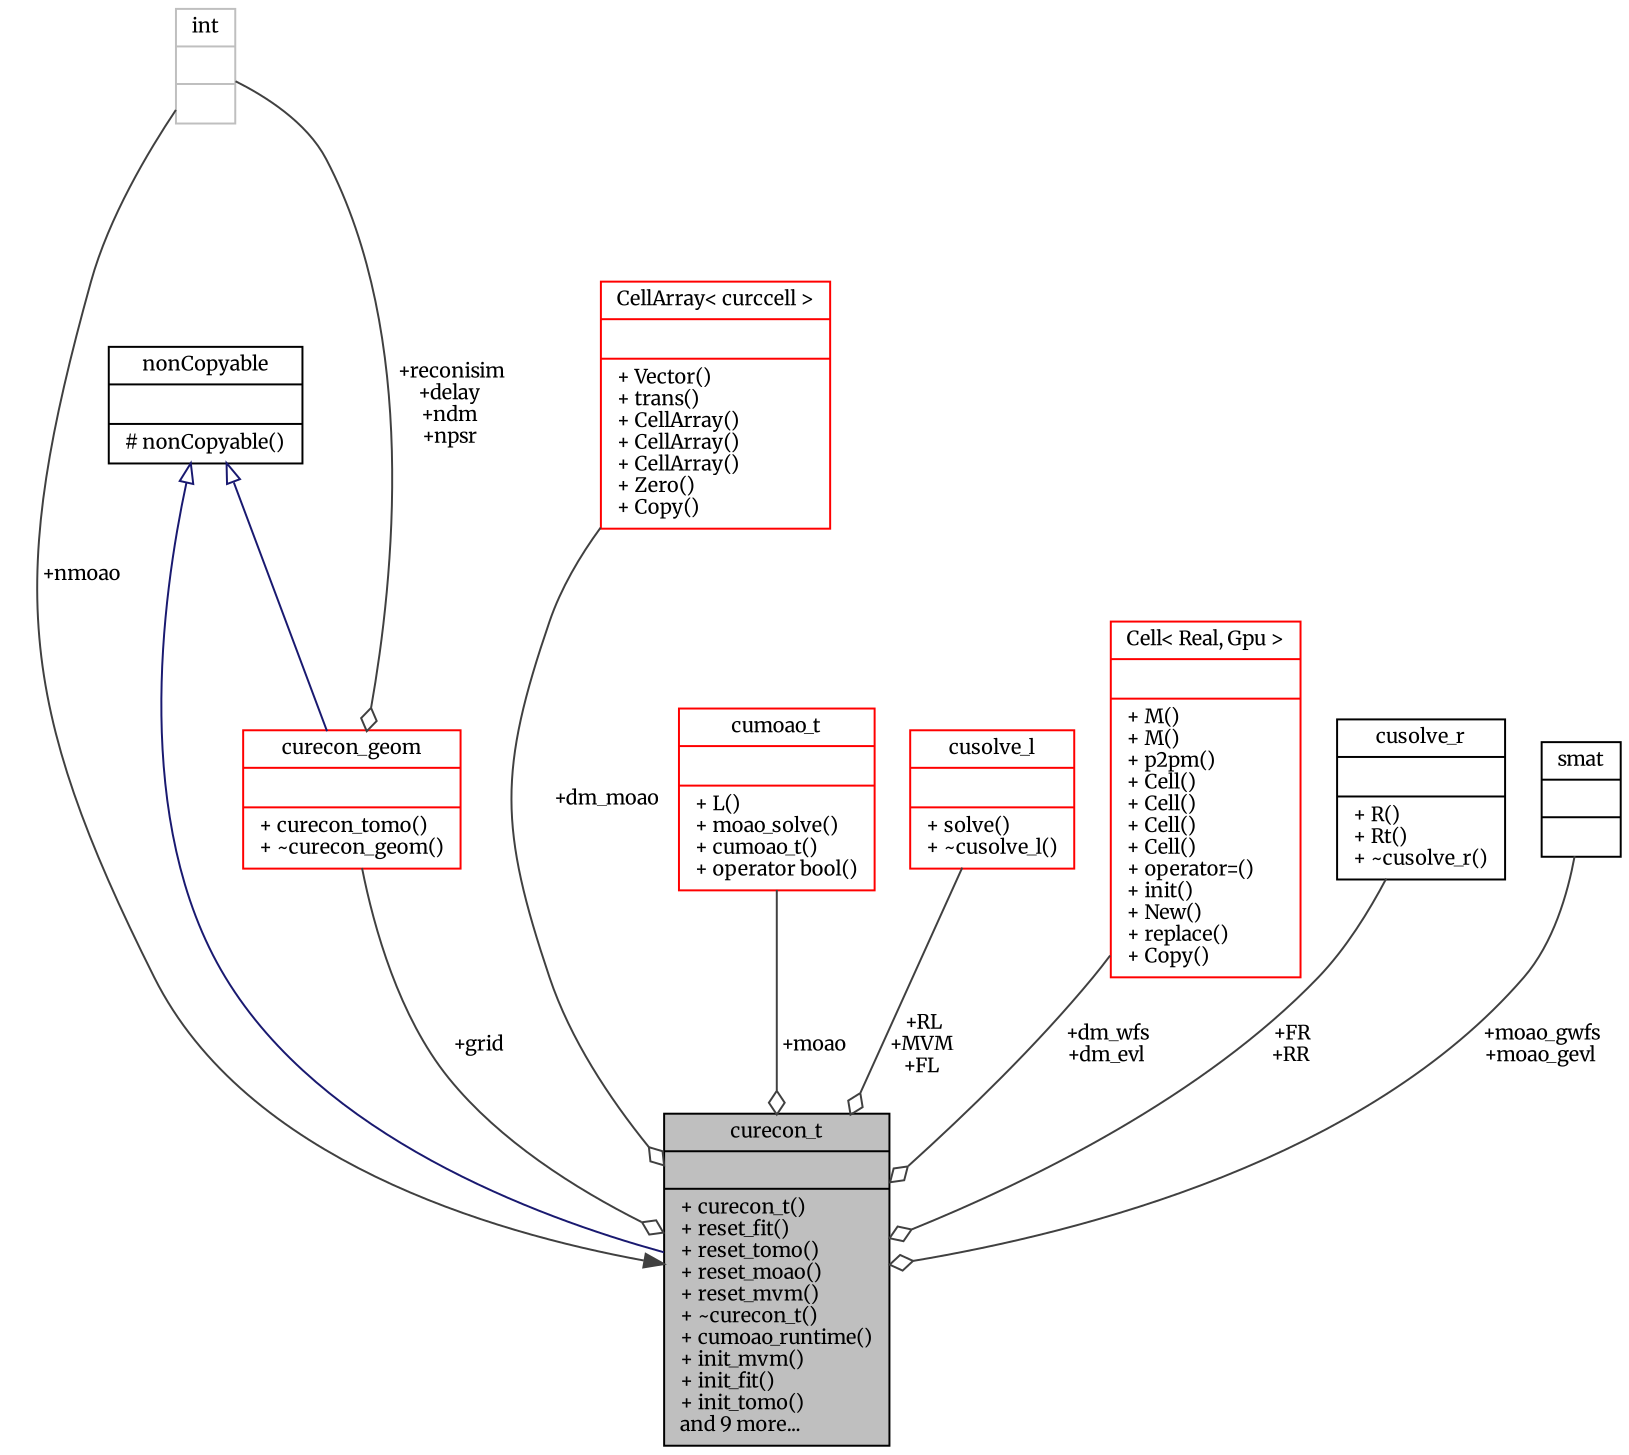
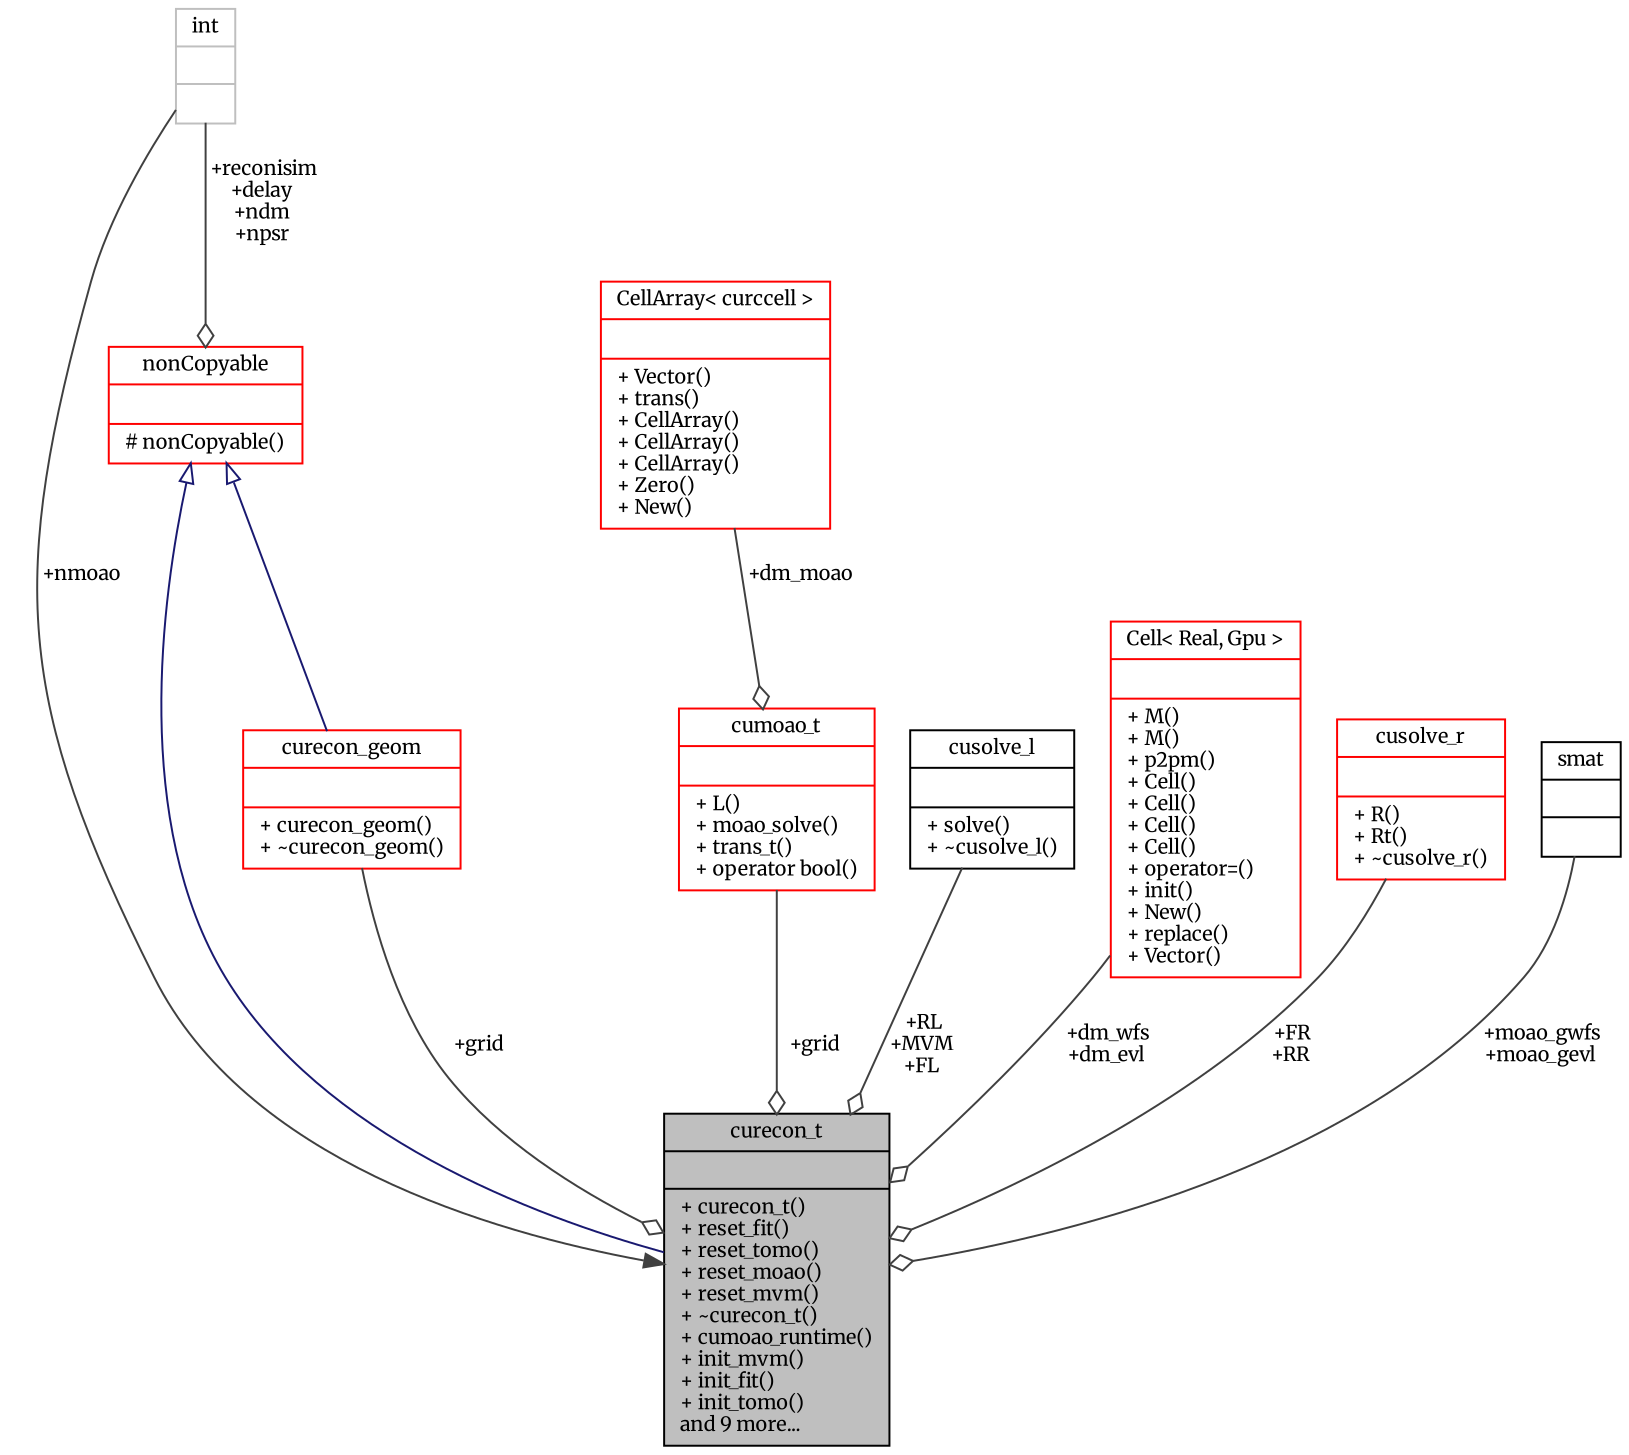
(386, 369) -> (206, 223)
(206, 405) -> (206, 405)
(659, 508) -> (655, 508)
(992, 799) -> (992, 799)
(1421, 799) -> (1421, 799)
(344, 826) -> (346, 826)
(515, 844) -> (747, 607)
(757, 848) -> (744, 848)
(1169, 957) -> (1175, 957)
(812, 1046) -> (812, 1046)
